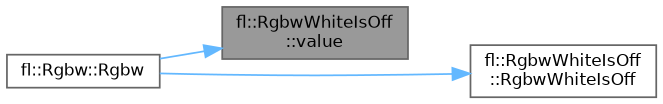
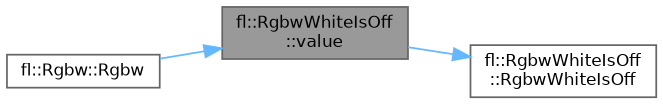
(306, 75) -> (430, 51)
